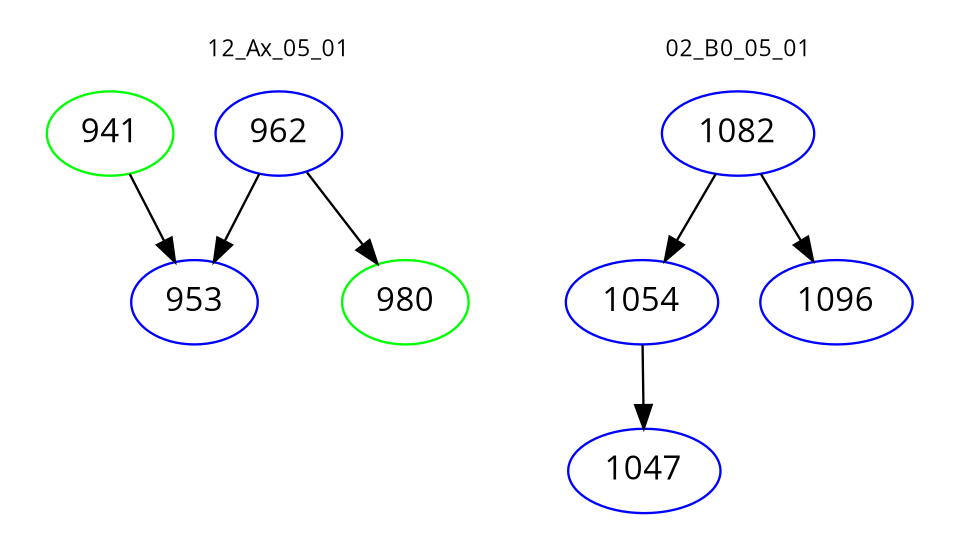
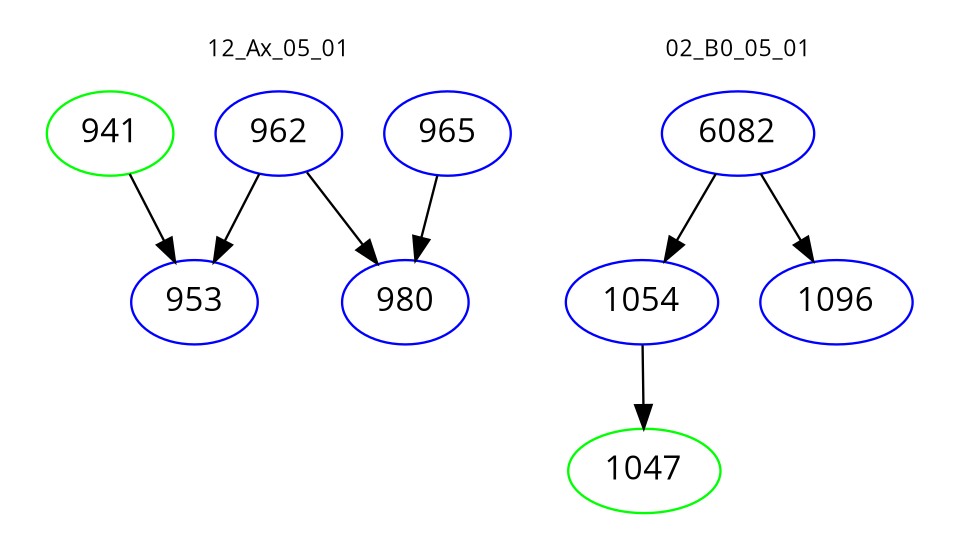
none -> (448, 134)
(738, 134) -> (738, 134)
(405, 302) -> (405, 302)
(644, 471) -> (644, 471)
